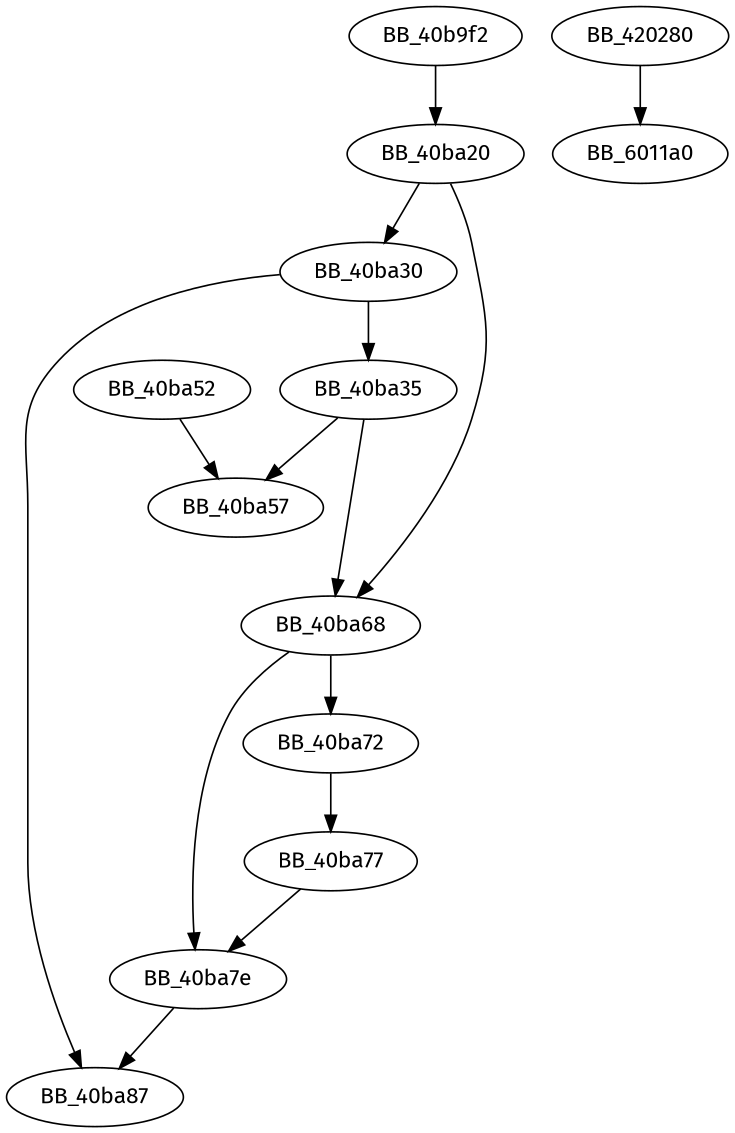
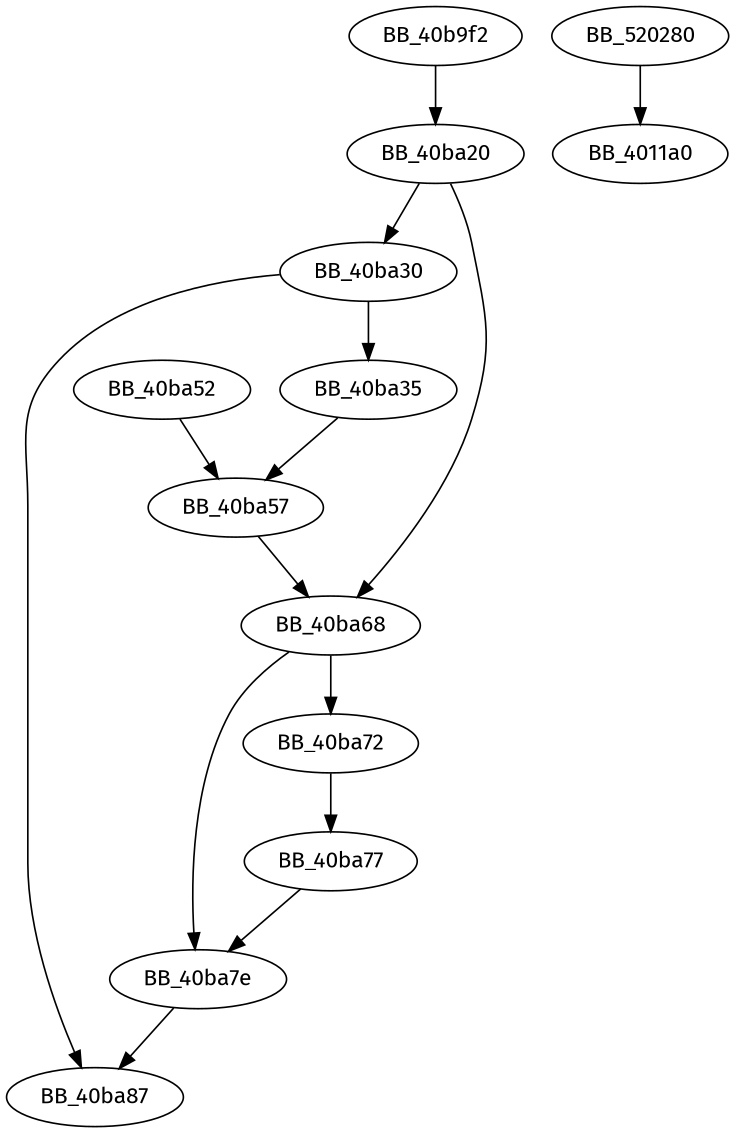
(640, 36) -> (640, 36)
(640, 154) -> (640, 154)
(351, 499) -> (278, 560)
